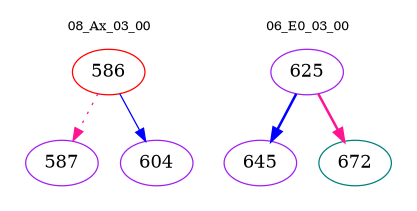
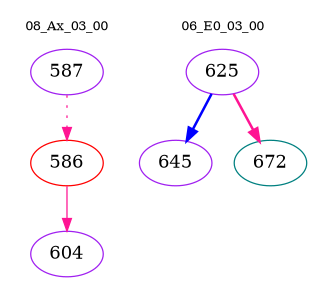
(88, 112) -> (67, 111)
(130, 112) -> (67, 202)
